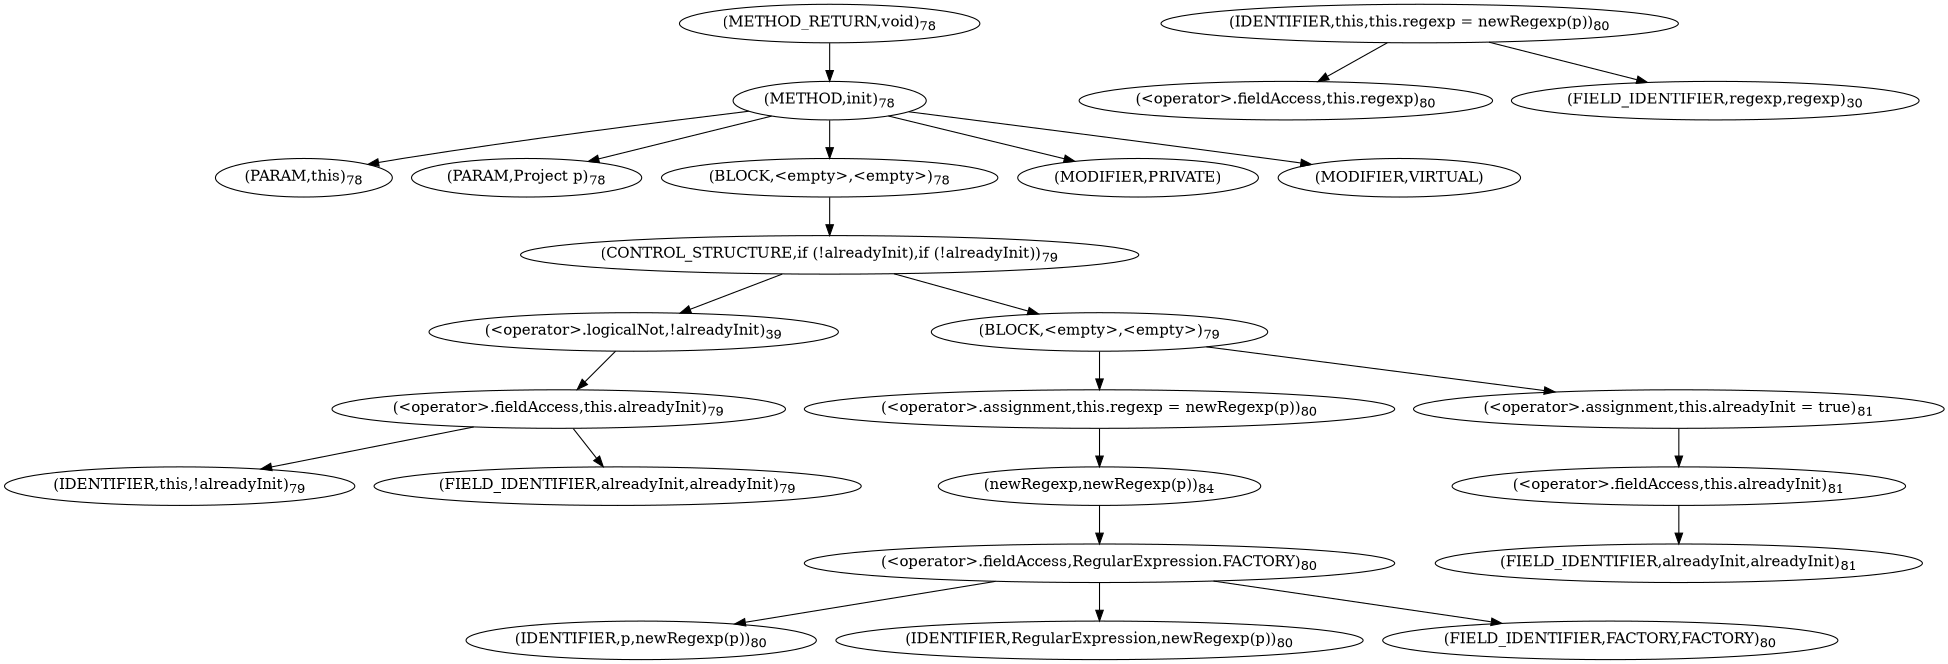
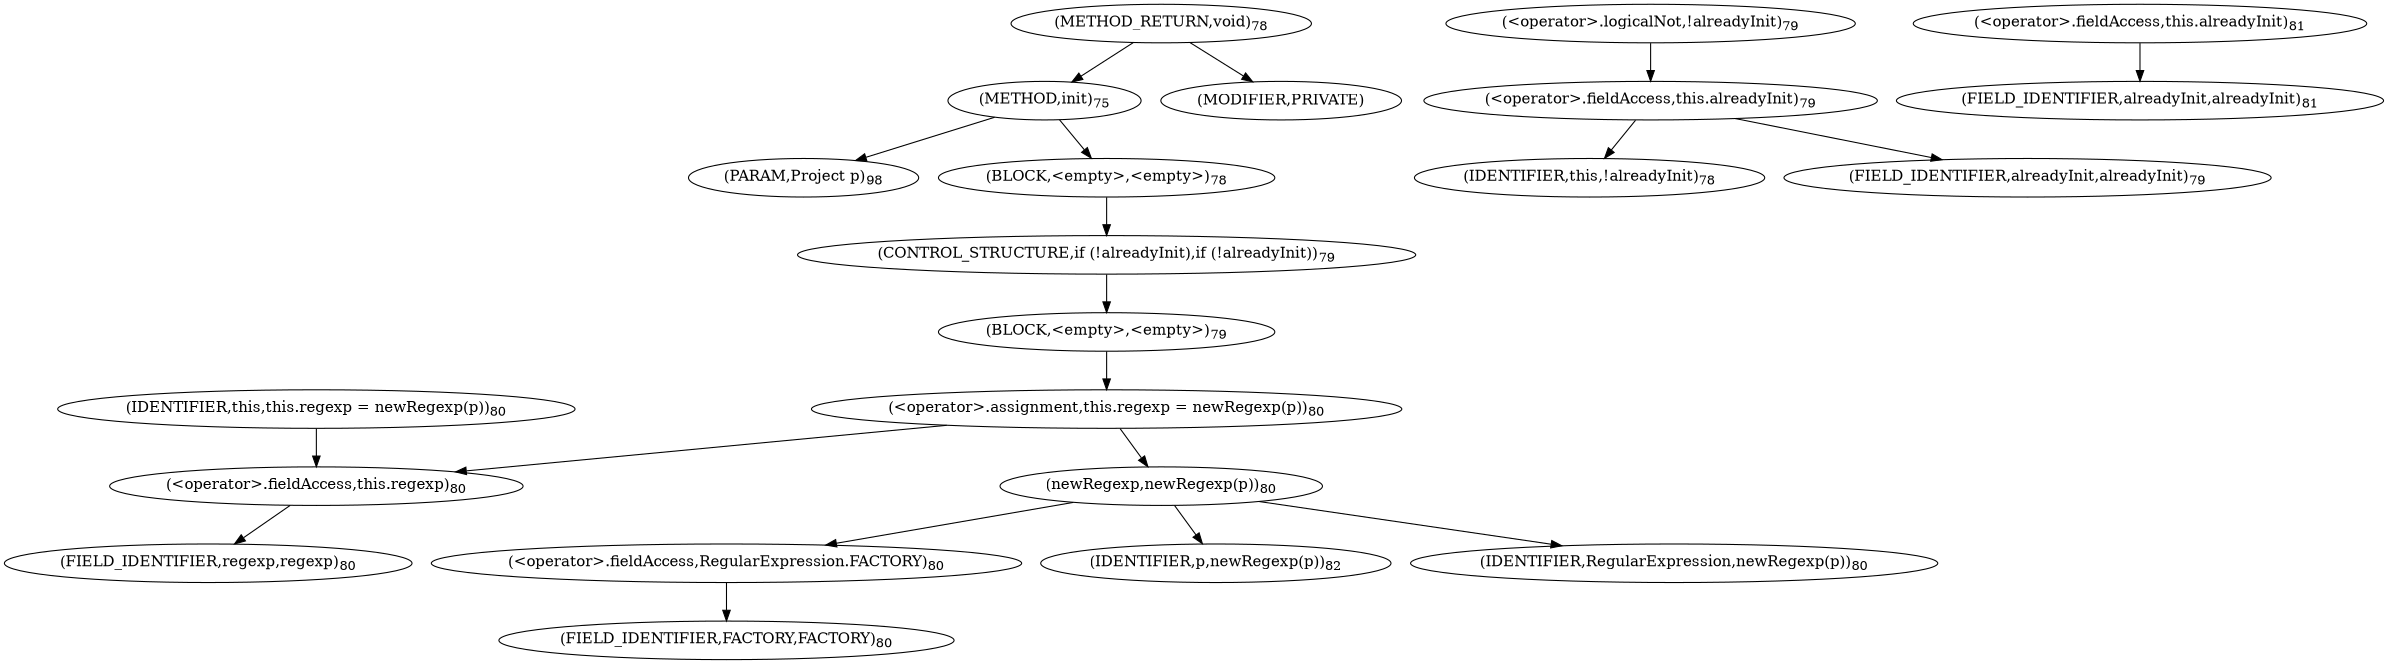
(1563, 61) -> (267, 522)
(887, 99) -> (1102, 99)
(1855, 99) -> (348, 562)
(976, 137) -> (1217, 59)
(598, 176) -> (875, 176)
(304, 178) -> none
(1399, 178) -> none
(736, 292) -> none
(774, 330) -> (1791, 22)
(1679, 409) -> none
none -> (707, 448)
(297, 485) -> (1707, 176)
(1207, 485) -> (1268, 485)
(1100, 597) -> (1405, 523)
(871, 602) -> (1185, 520)
(759, 639) -> (1334, 562)
